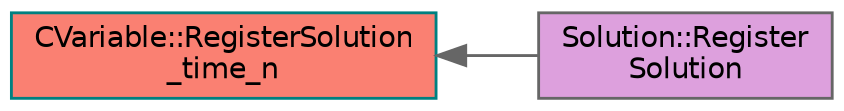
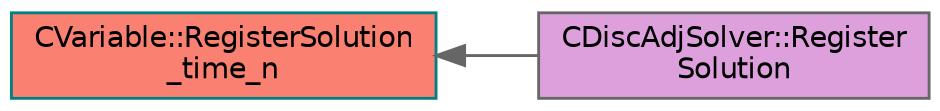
(685, 56) -> (734, 56)
